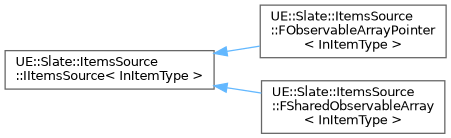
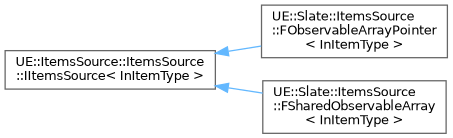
(110, 70) -> (110, 70)
